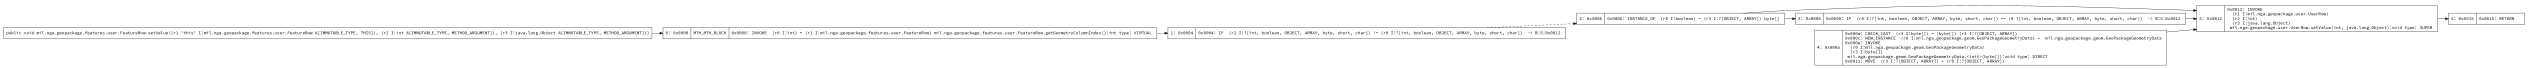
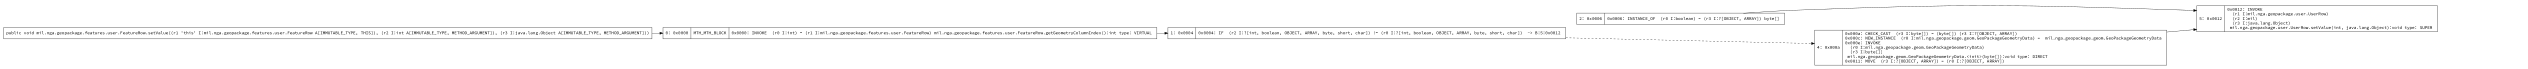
(1991, 19) -> none
(2243, 19) -> (2243, 19)
(2487, 19) -> none
(1530, 26) -> (1689, 41)
